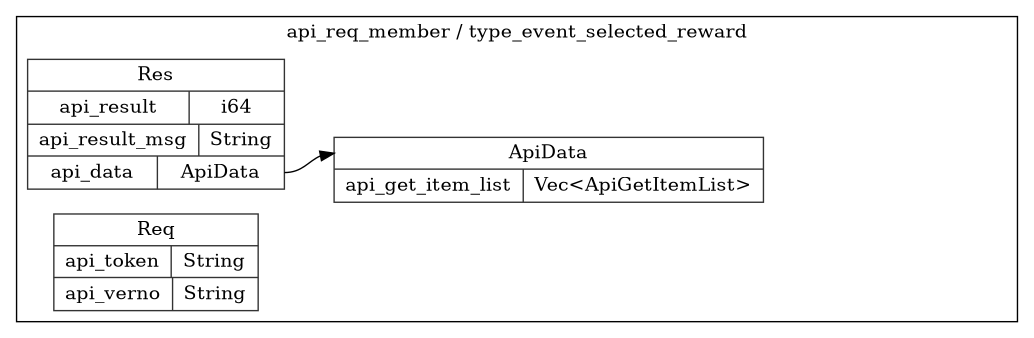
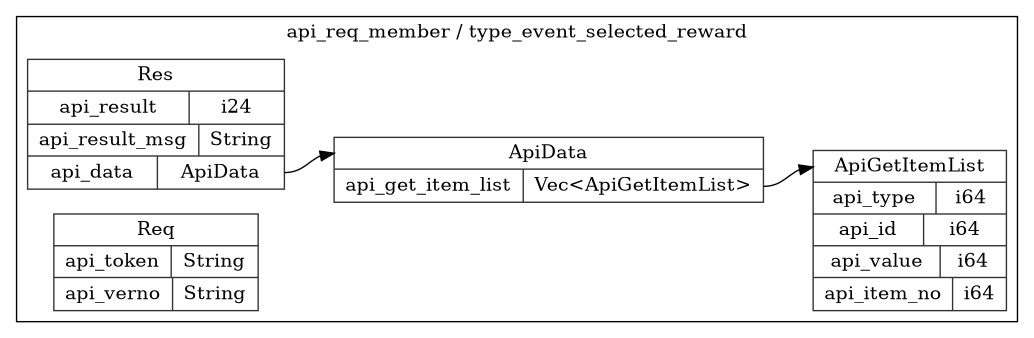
(237, 107) -> (237, 107)
none -> (910, 231)
